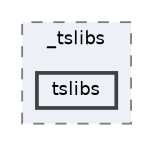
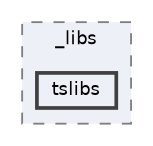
(77, 40) -> (77, 40)
